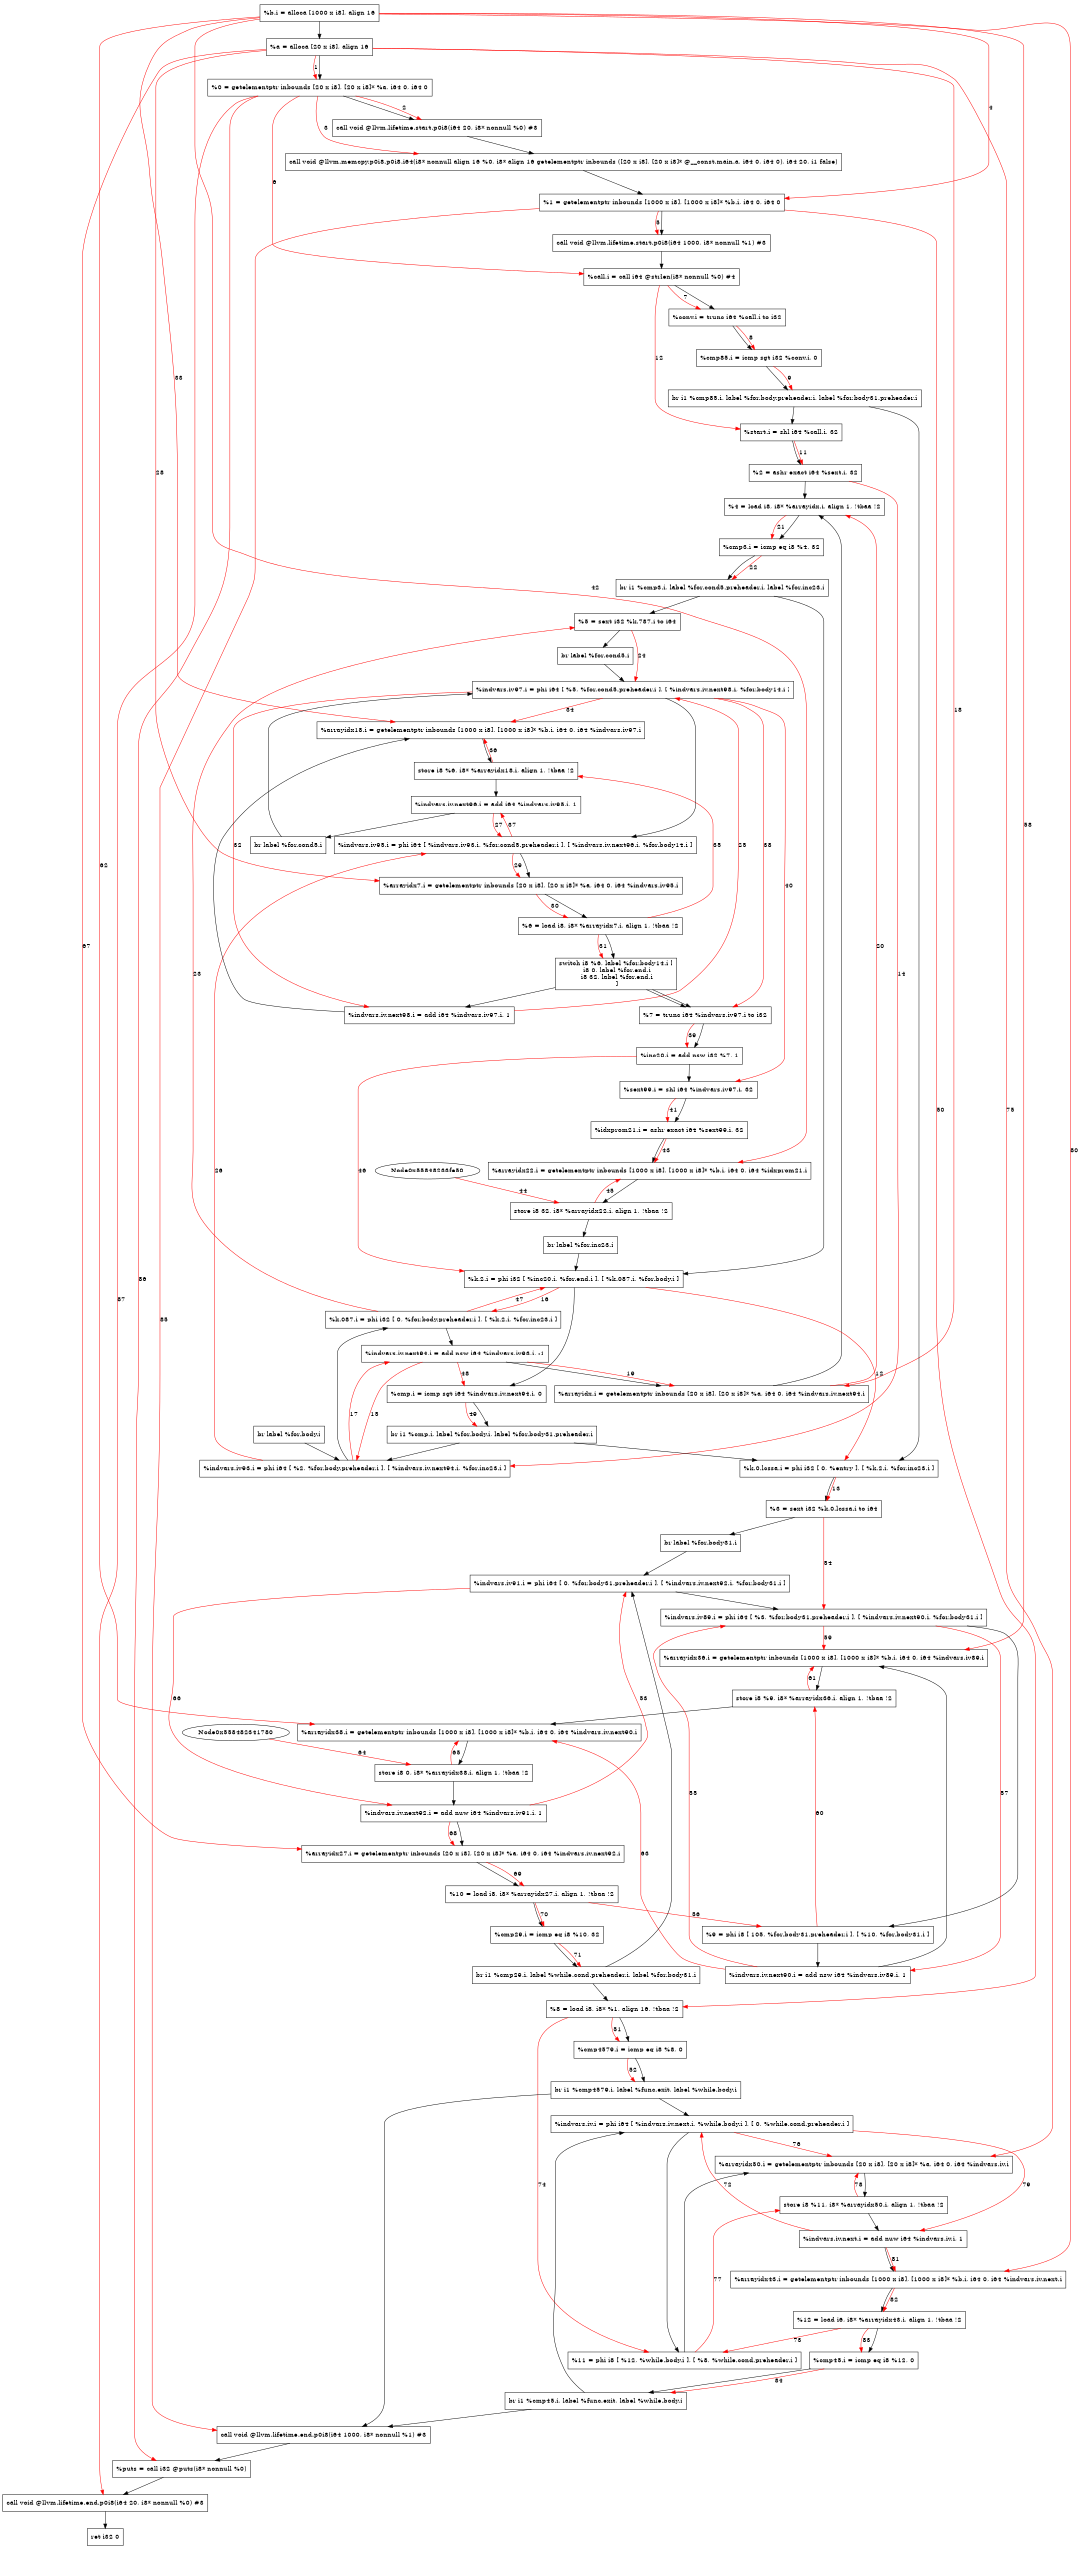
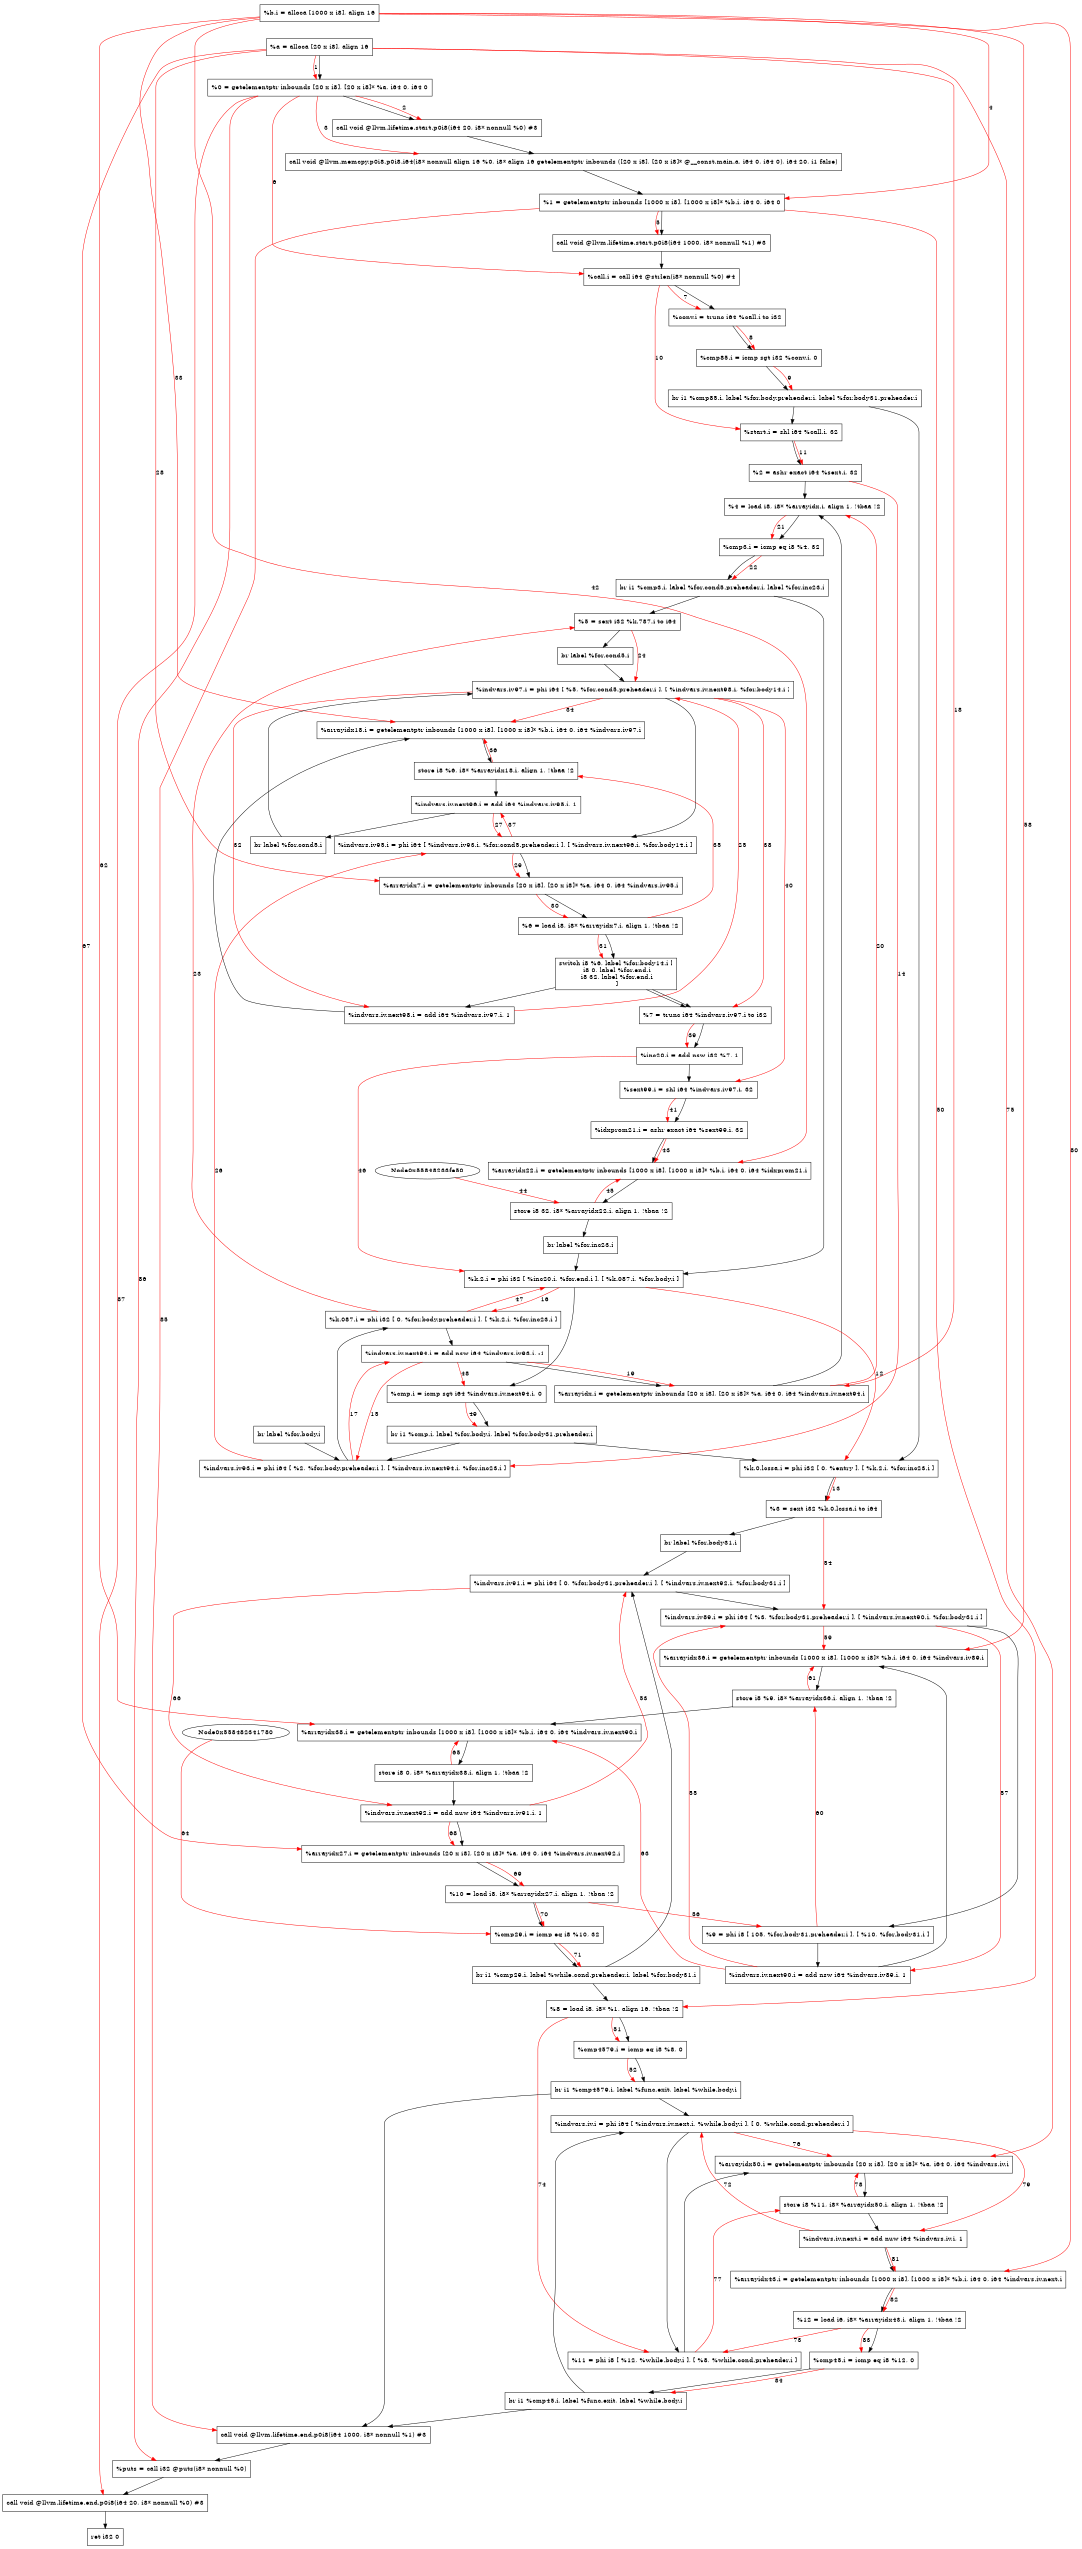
(320, 28) -> none
(659, 358) -> (659, 358)
(338, 1751) -> (246, 1919)
